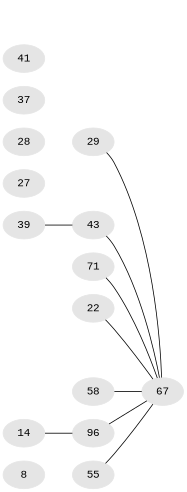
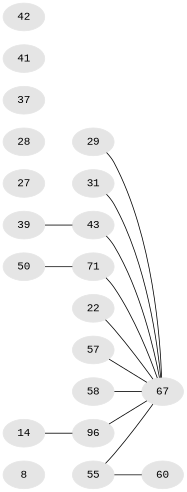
none -> (24, 17)
none -> (93, 183)
none -> (24, 267)
none -> (93, 350)
none -> (163, 475)
